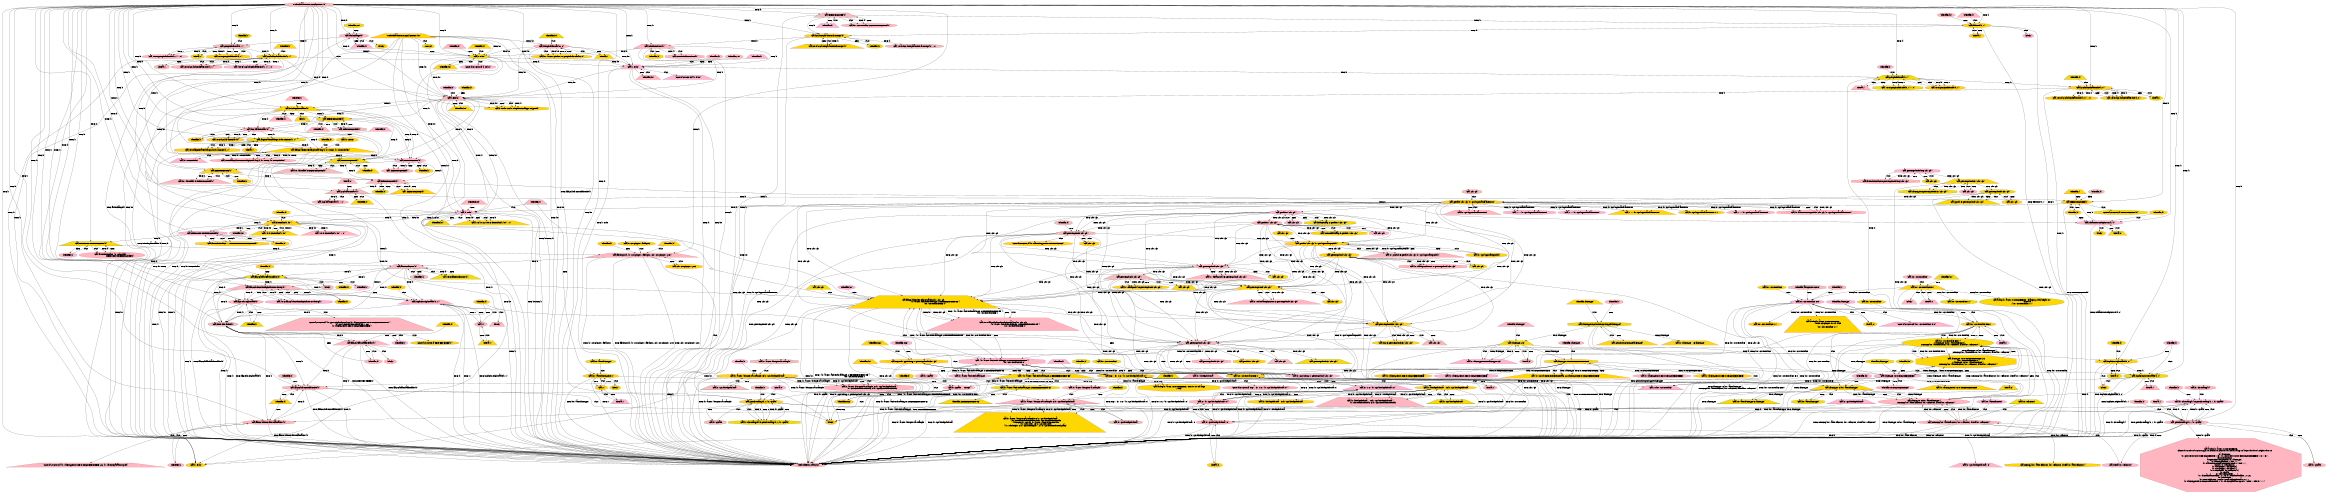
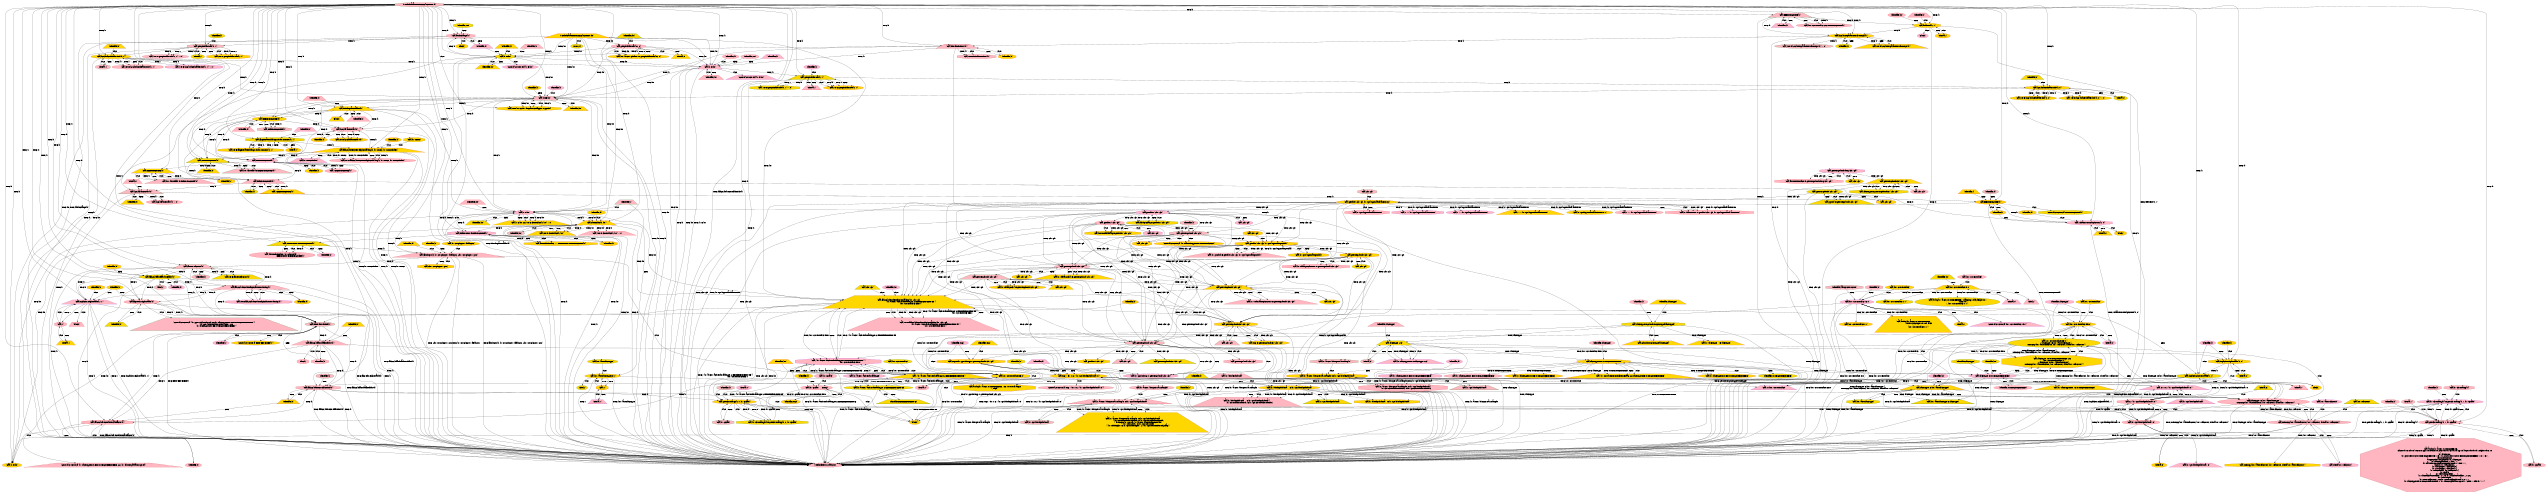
(551, 46) -> (629, 46)
(1472, 212) -> (1367, 212)
(1226, 277) -> (1074, 277)
none -> (1778, 376)
